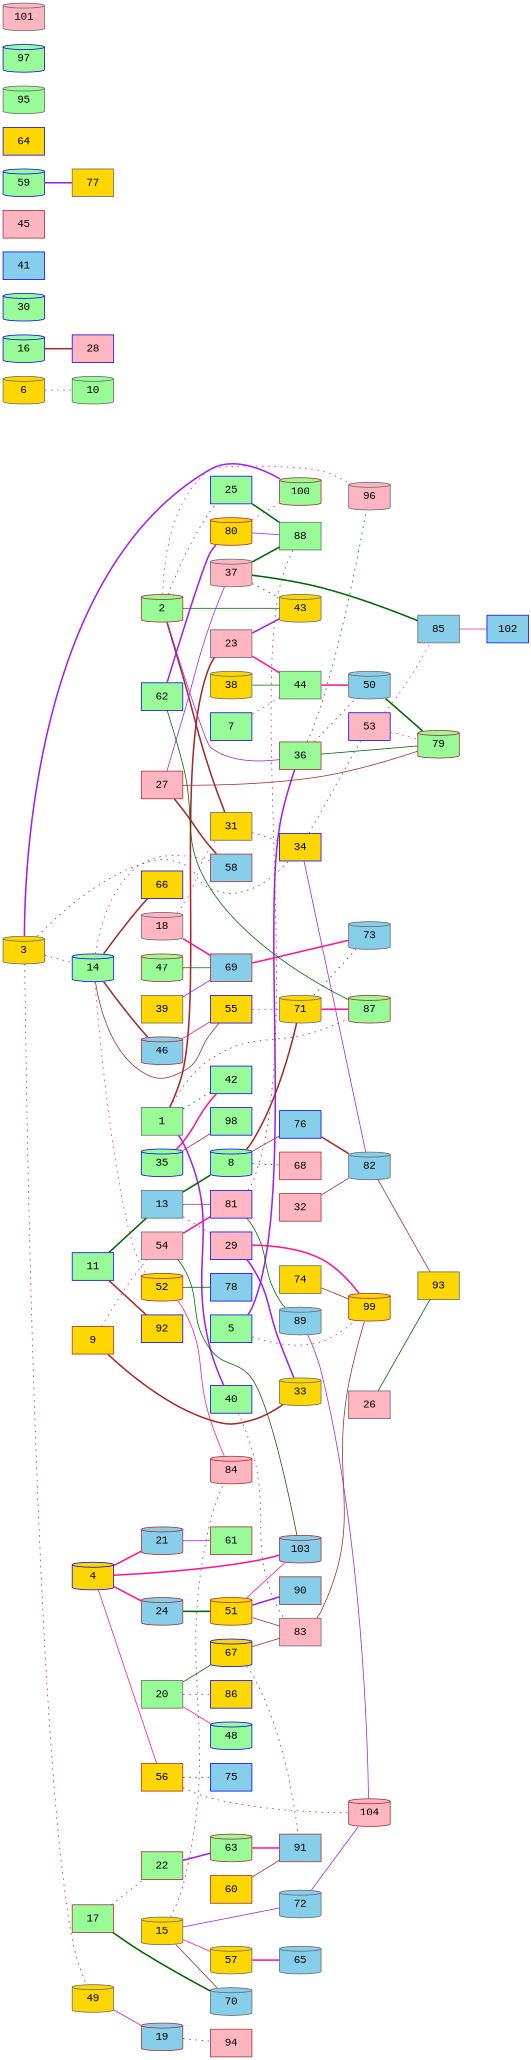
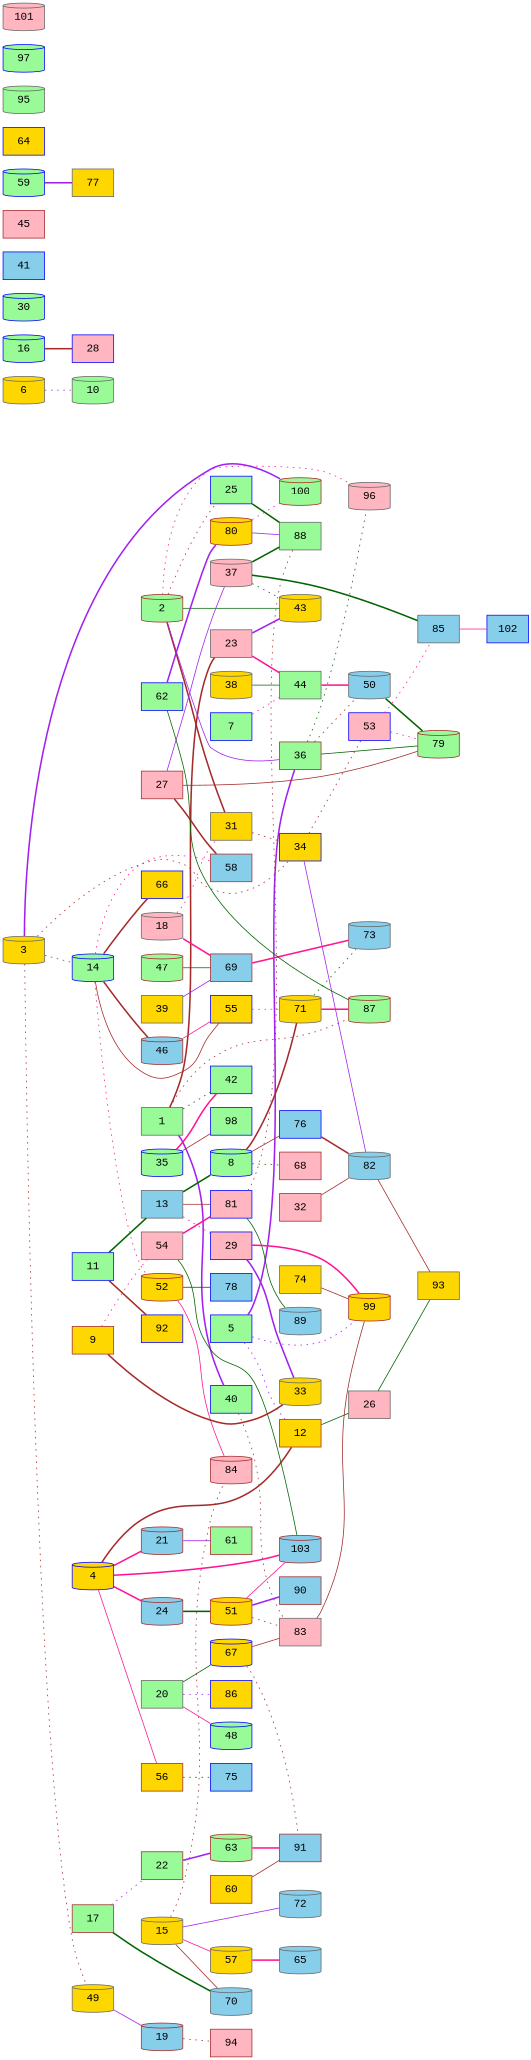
none -> (300, 1433)
(266, 1622) -> (266, 1622)
(369, 1813) -> none
